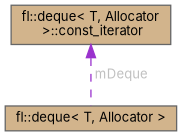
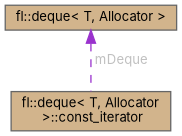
(91, 82) -> (91, 67)
